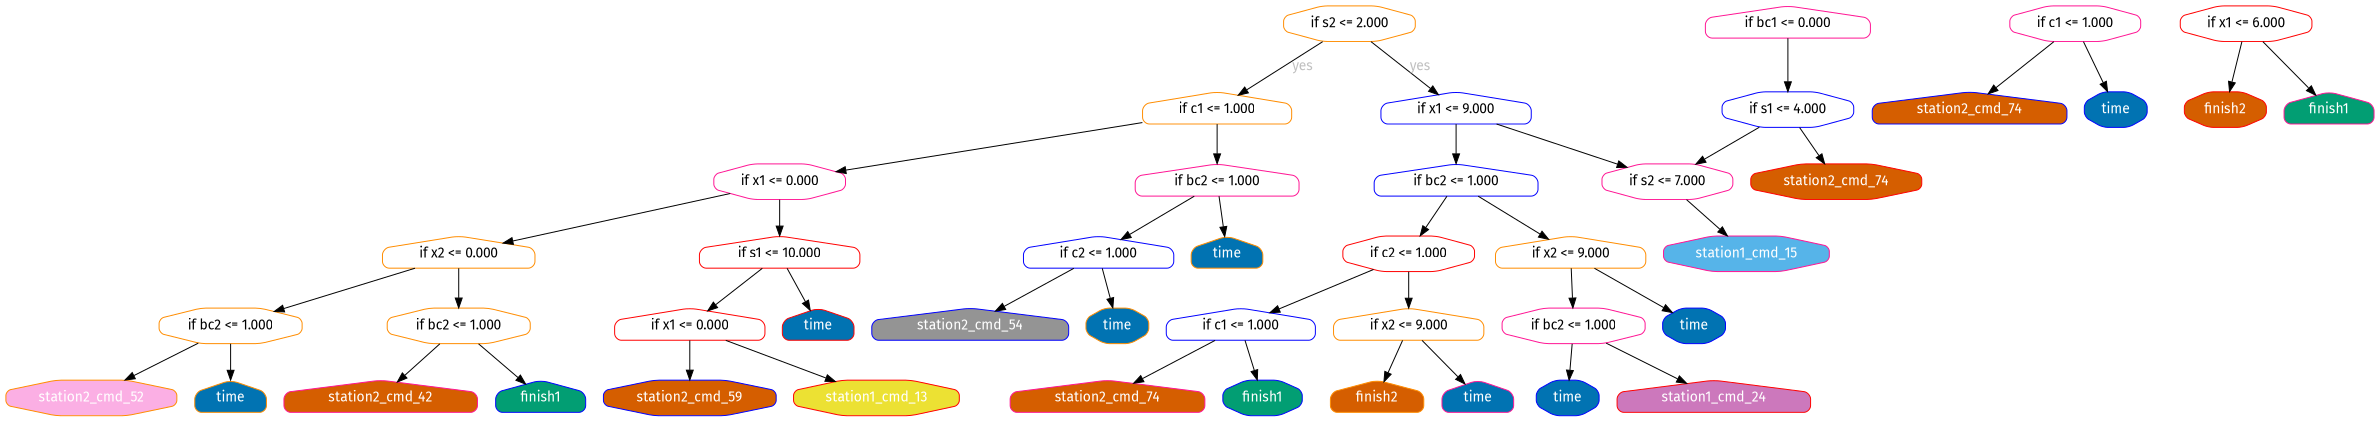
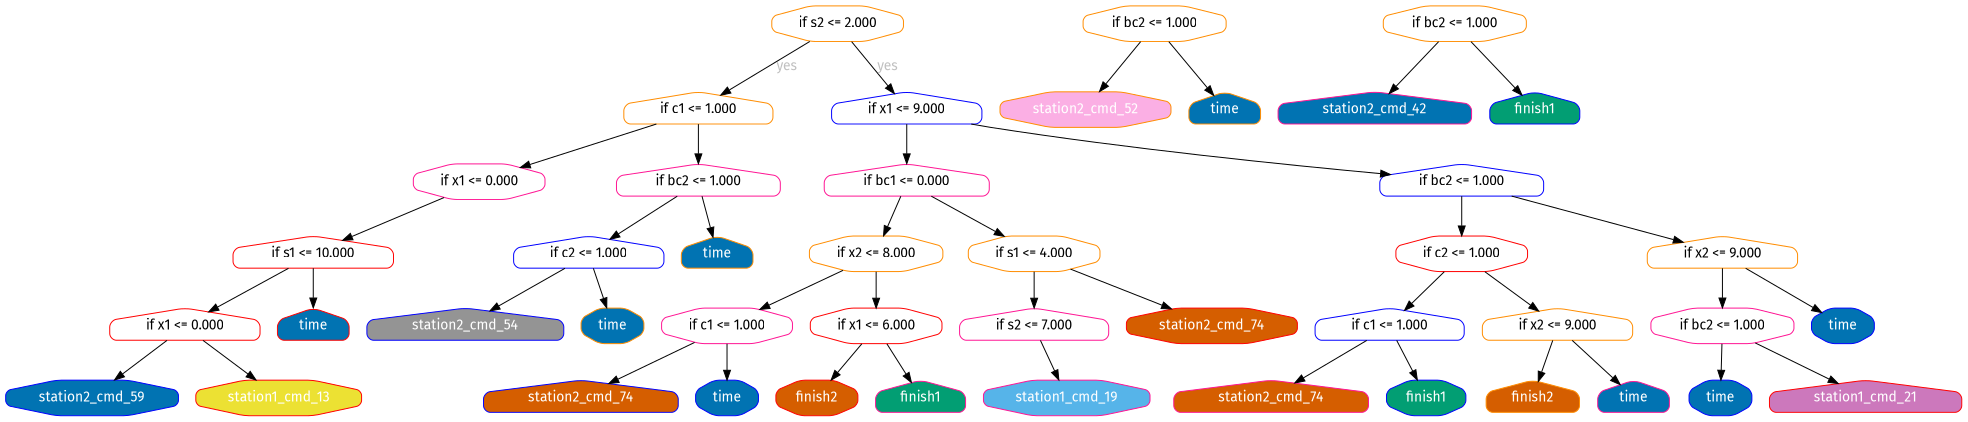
(1788, 110) -> (1034, 254)
(1557, 144) -> (907, 139)
(1667, 182) -> (1034, 326)
(459, 254) -> none
none -> (876, 254)
(1746, 254) -> (1067, 398)
(381, 398) -> (1375, 110)
(690, 398) -> (92, 398)
(1714, 398) -> (1866, 398)
